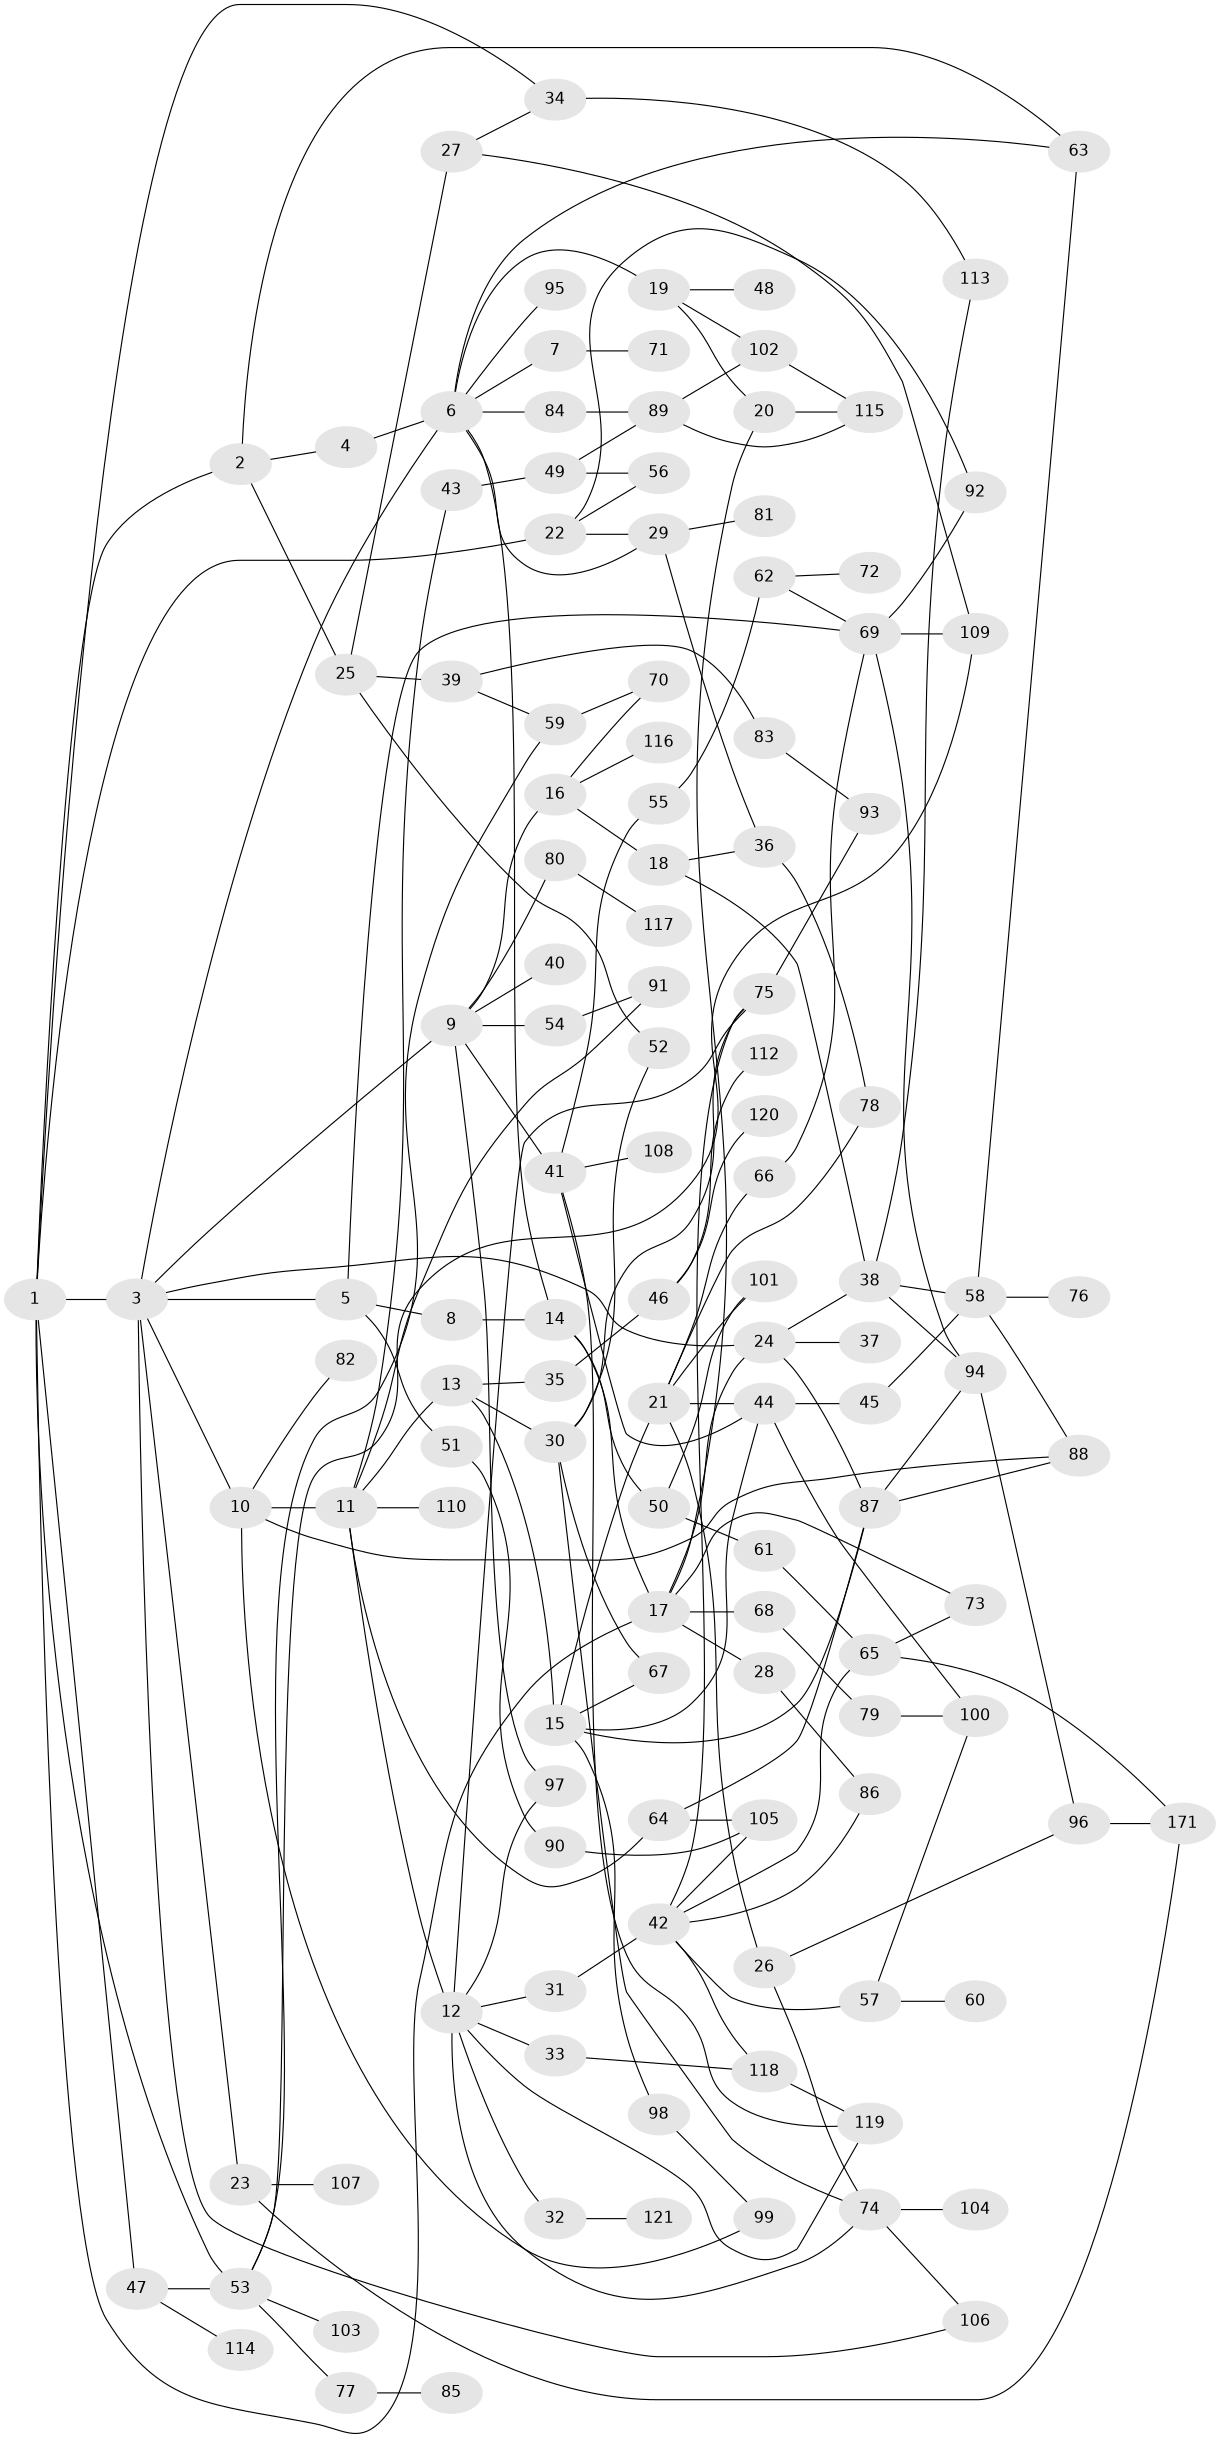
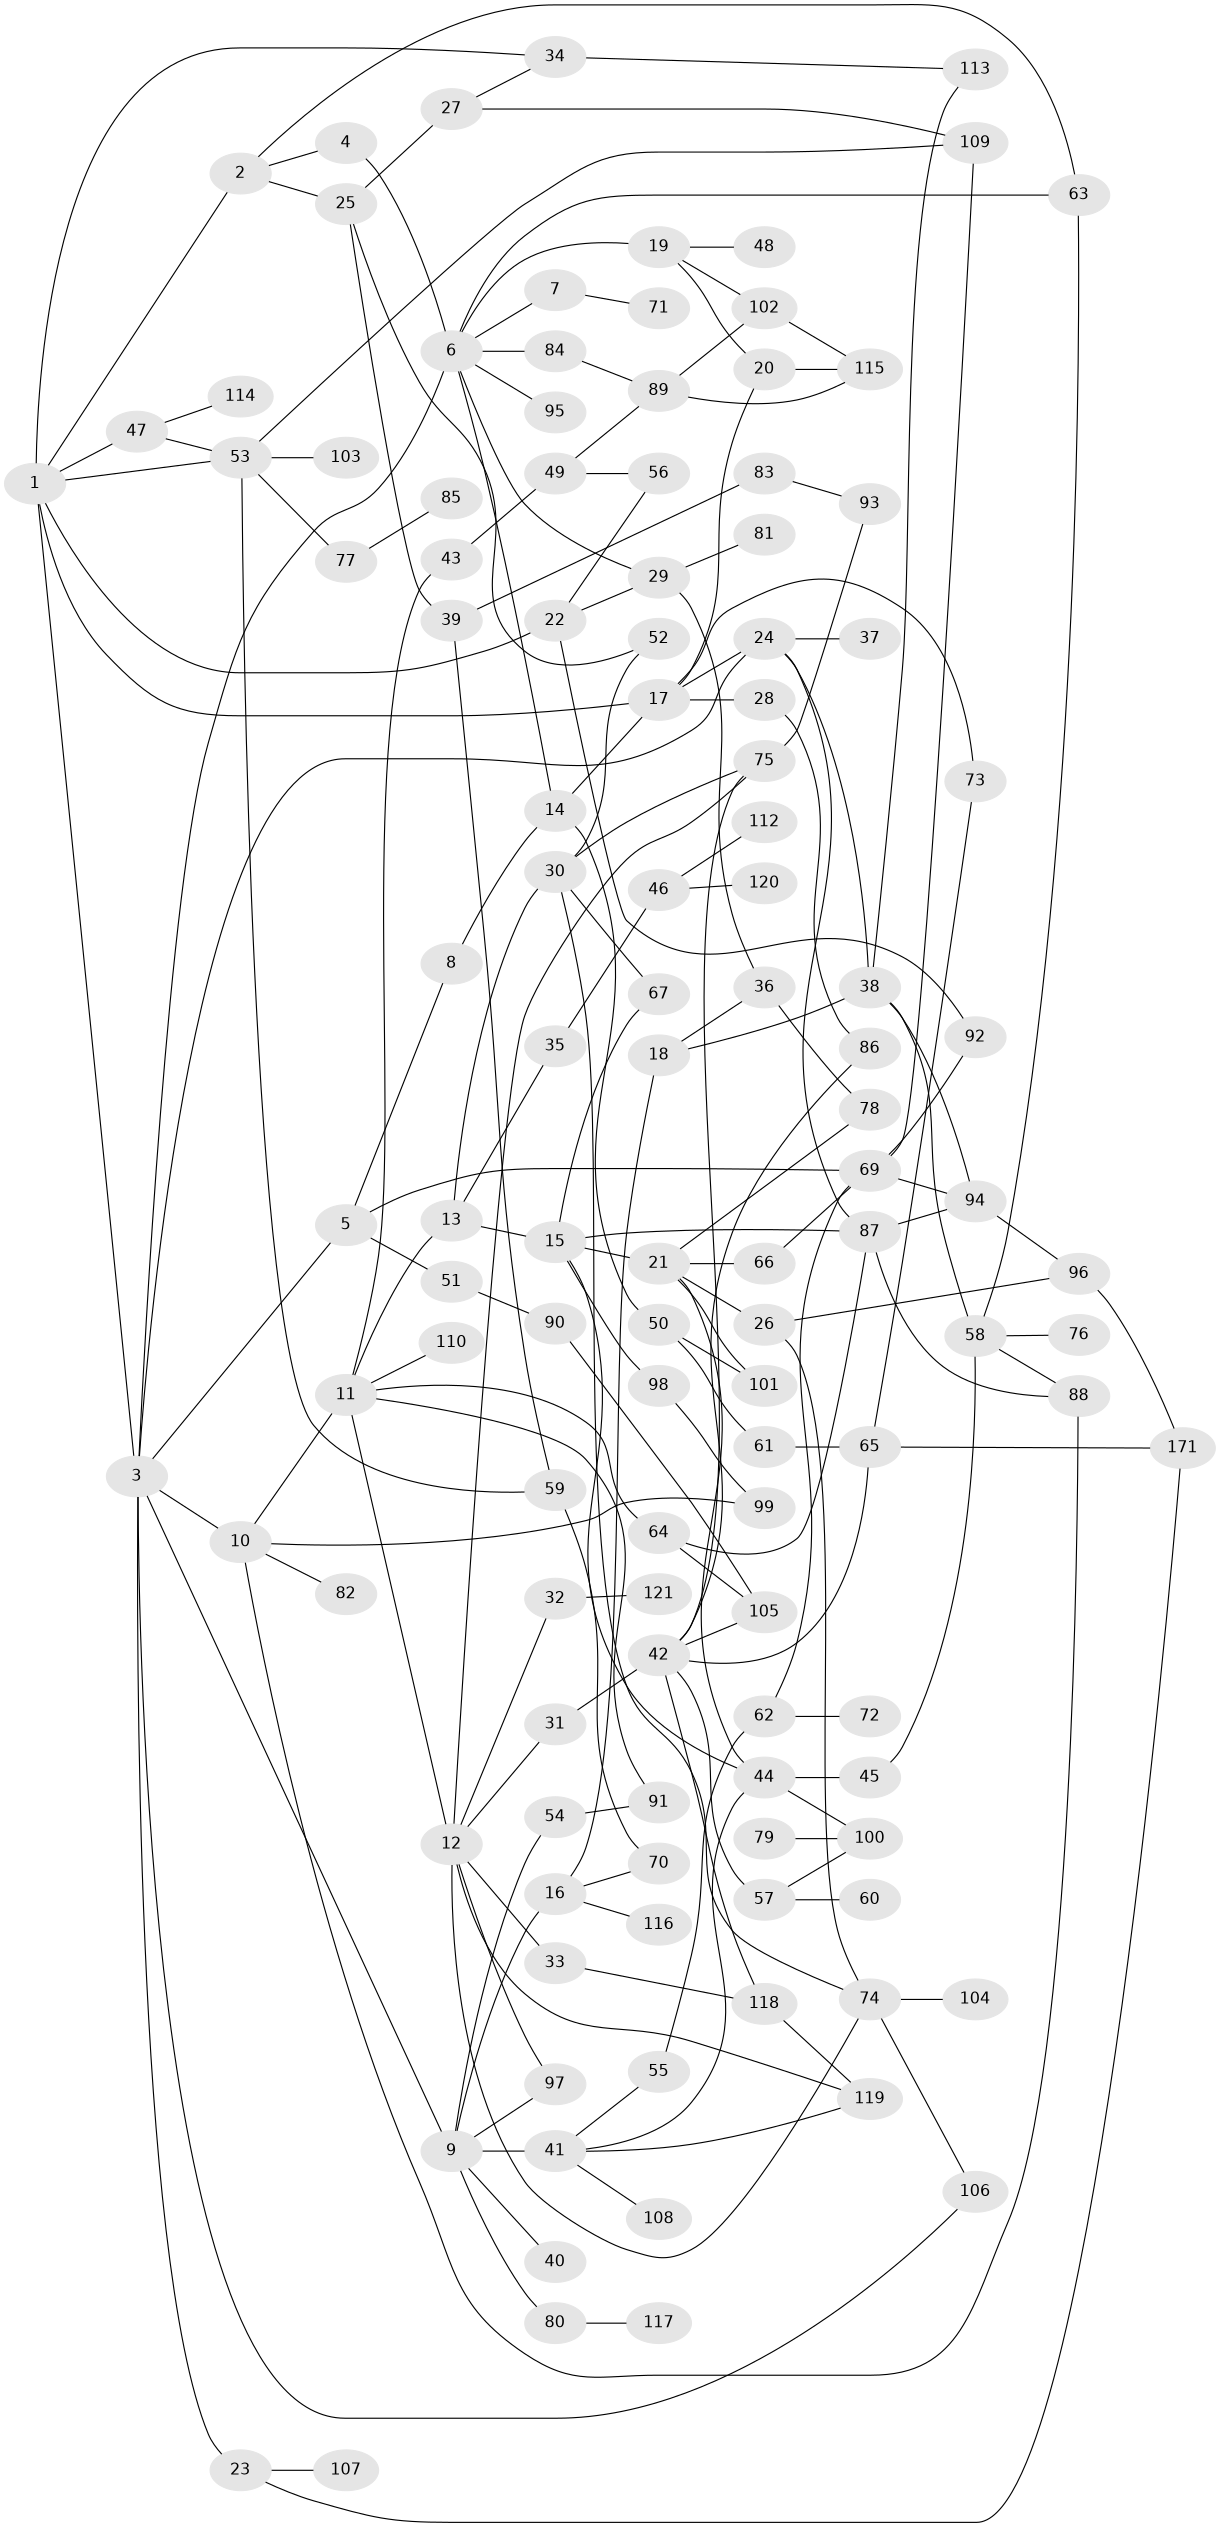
(764, 1612) -> none
